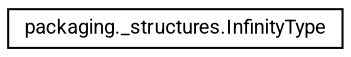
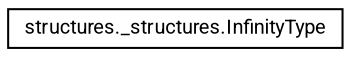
(175, 29) -> (175, 29)
